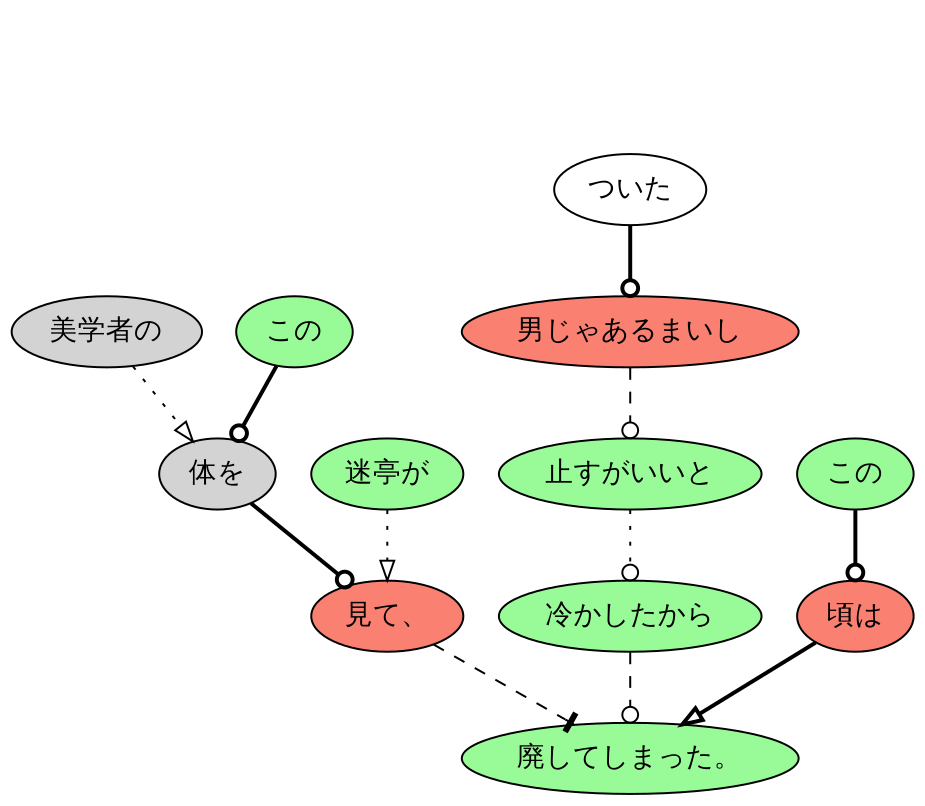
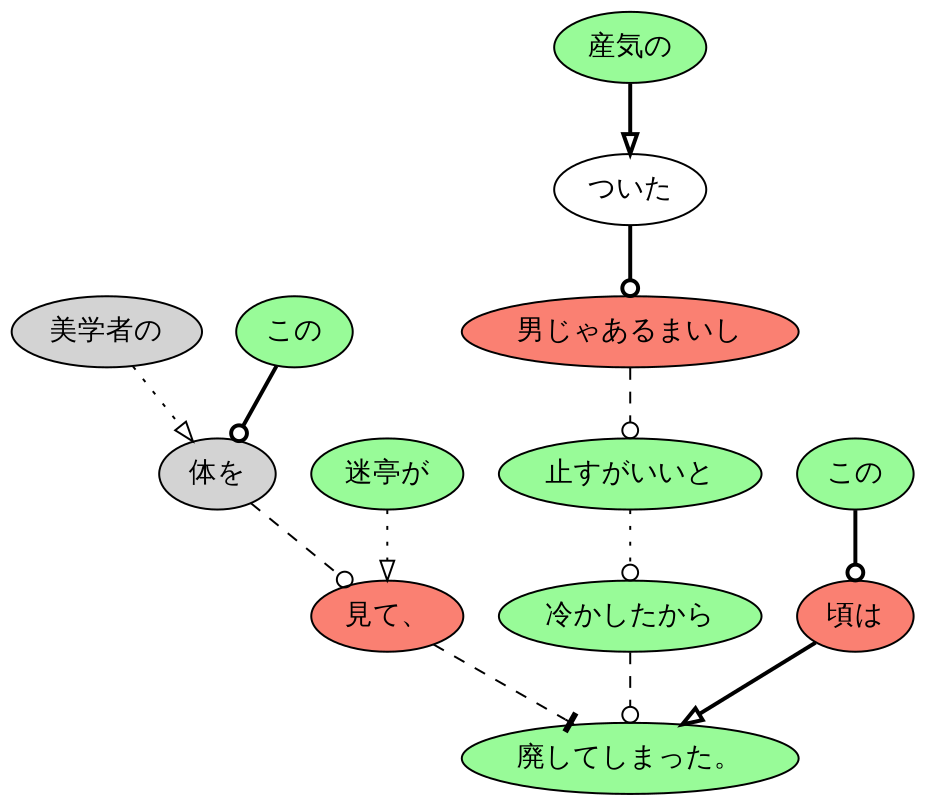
none -> (630, 47)
(295, 539) -> (295, 539)
